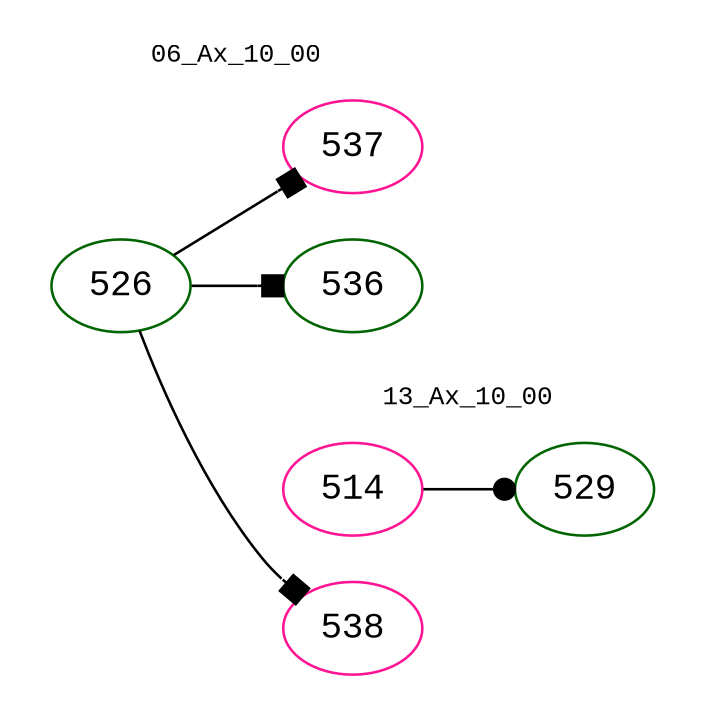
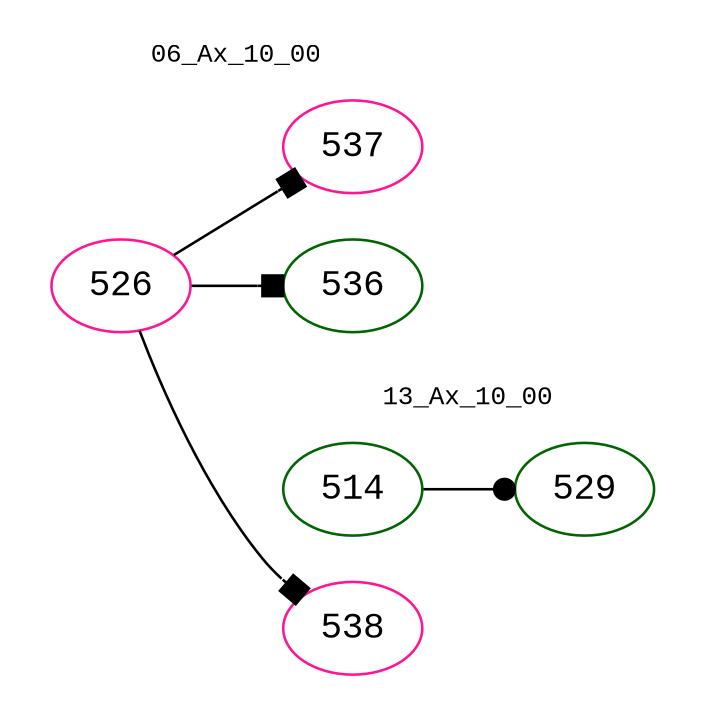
(121, 286) -> (121, 286)
(353, 489) -> (353, 489)
